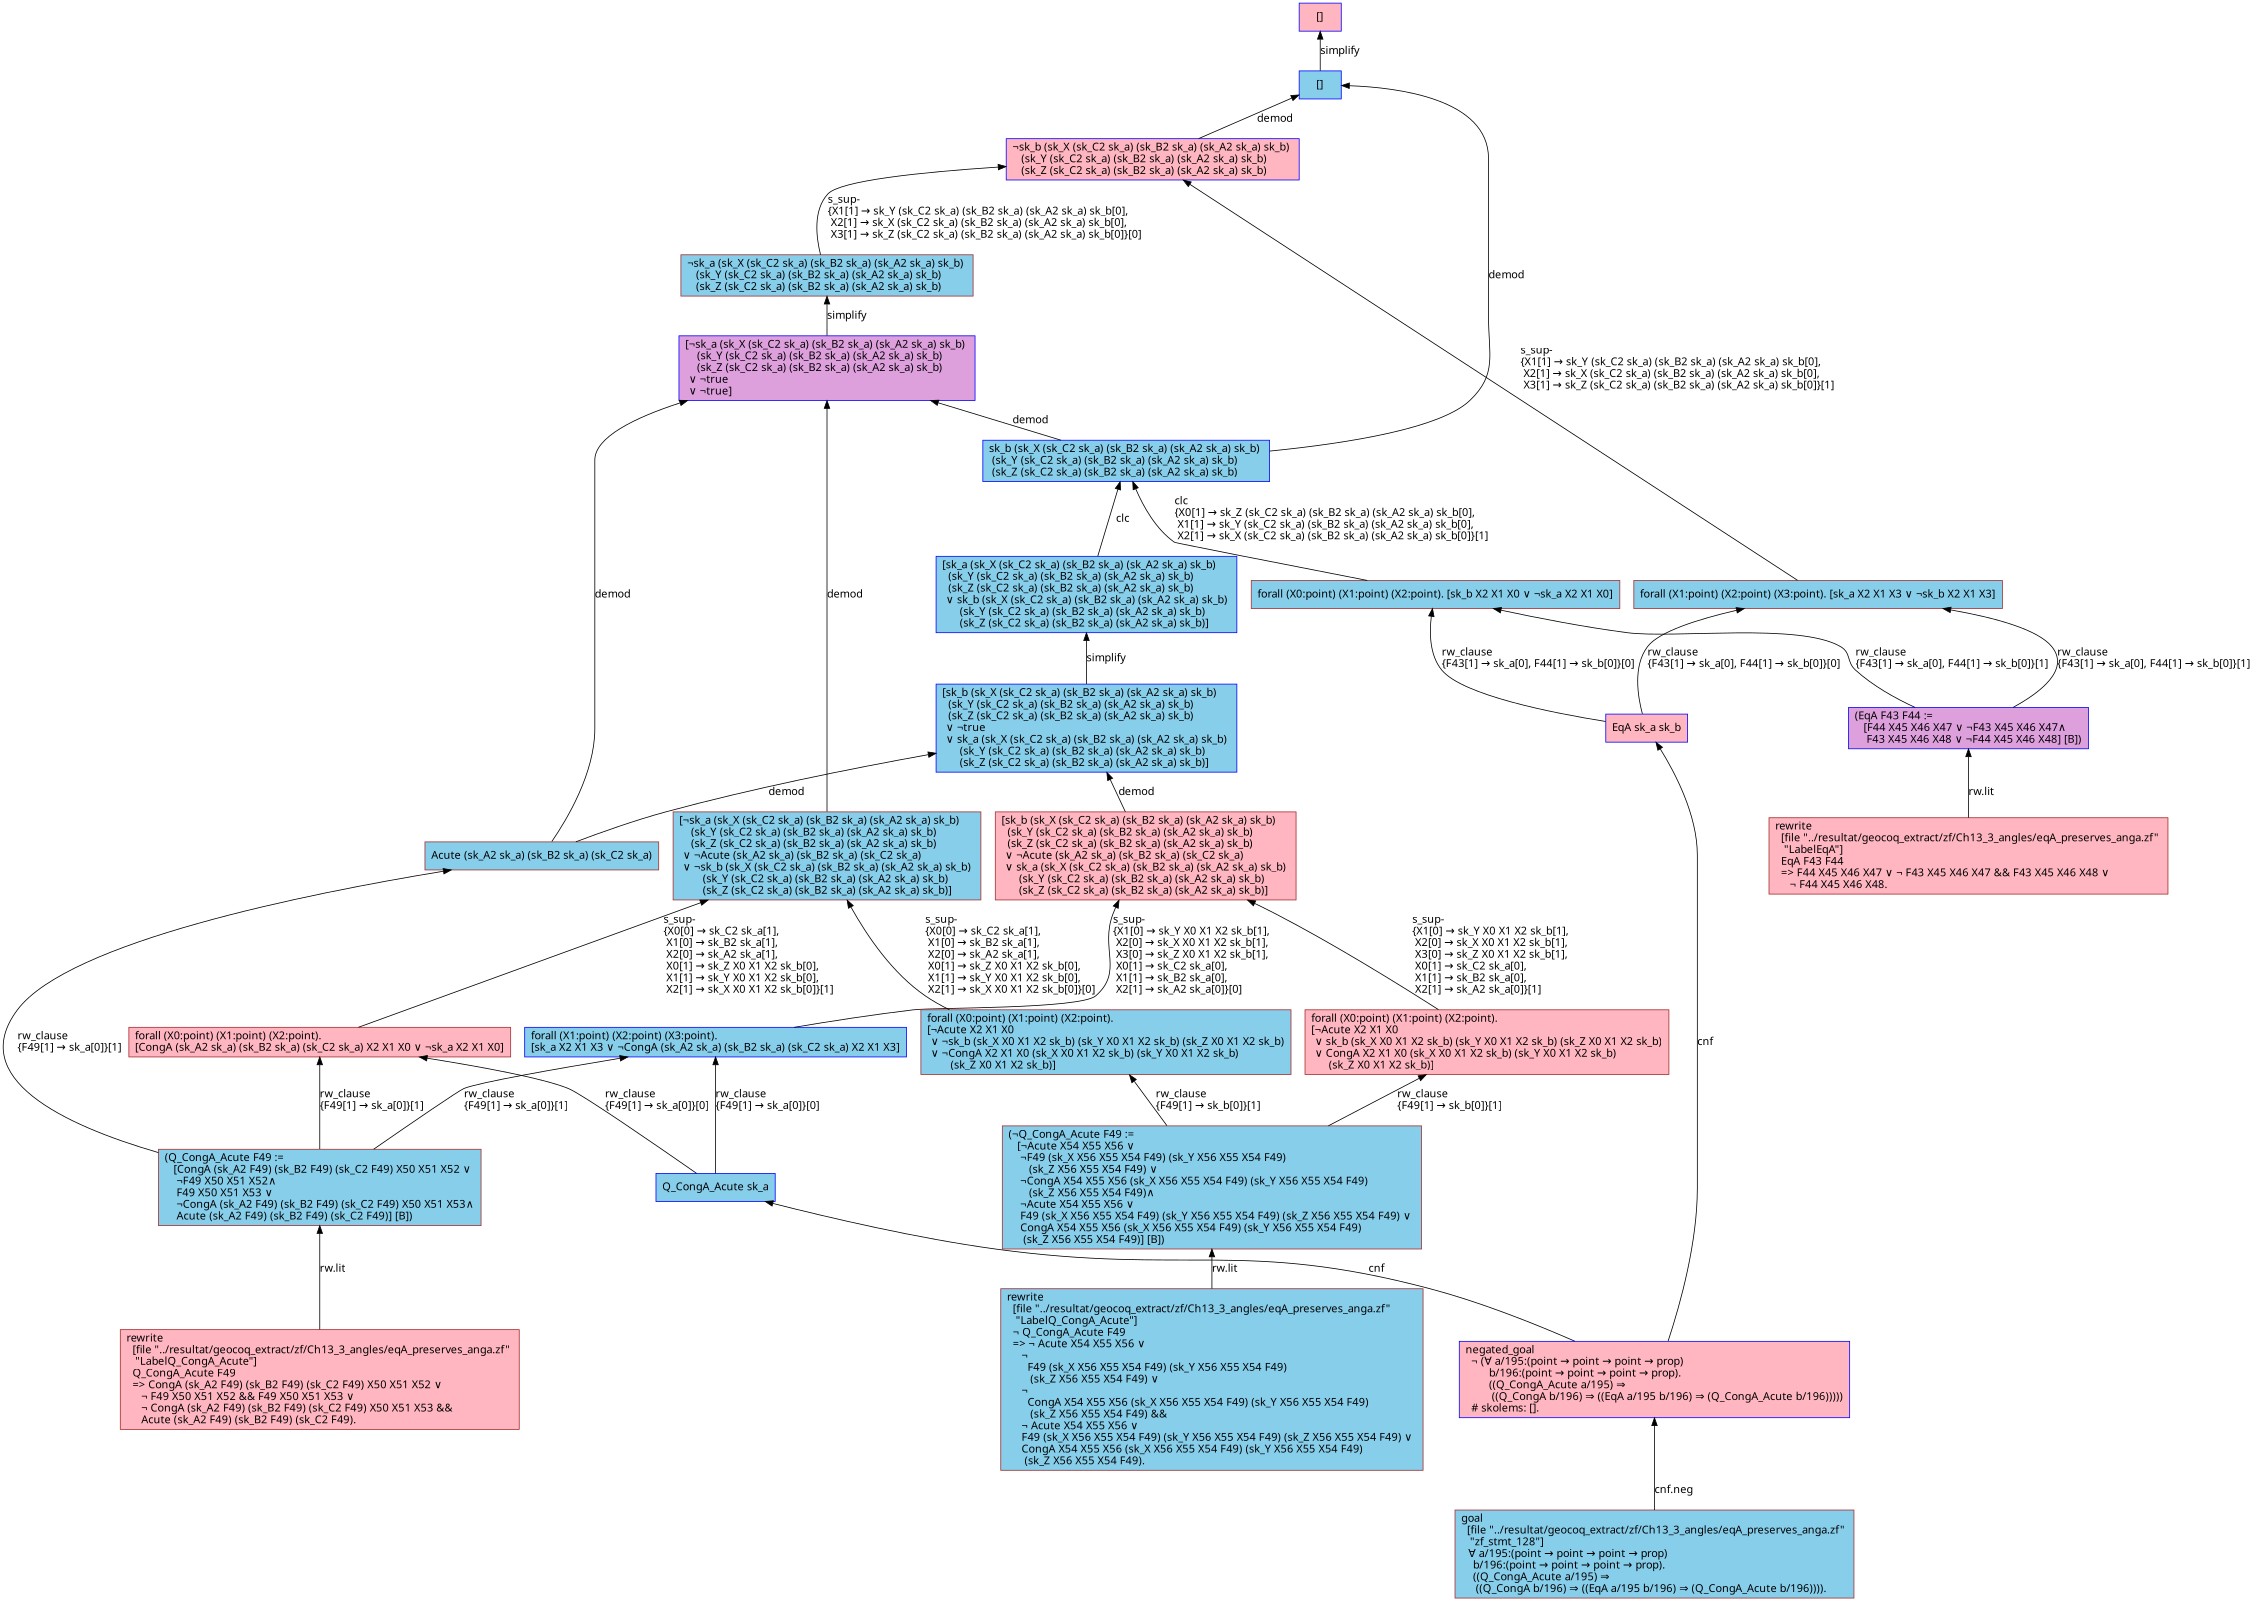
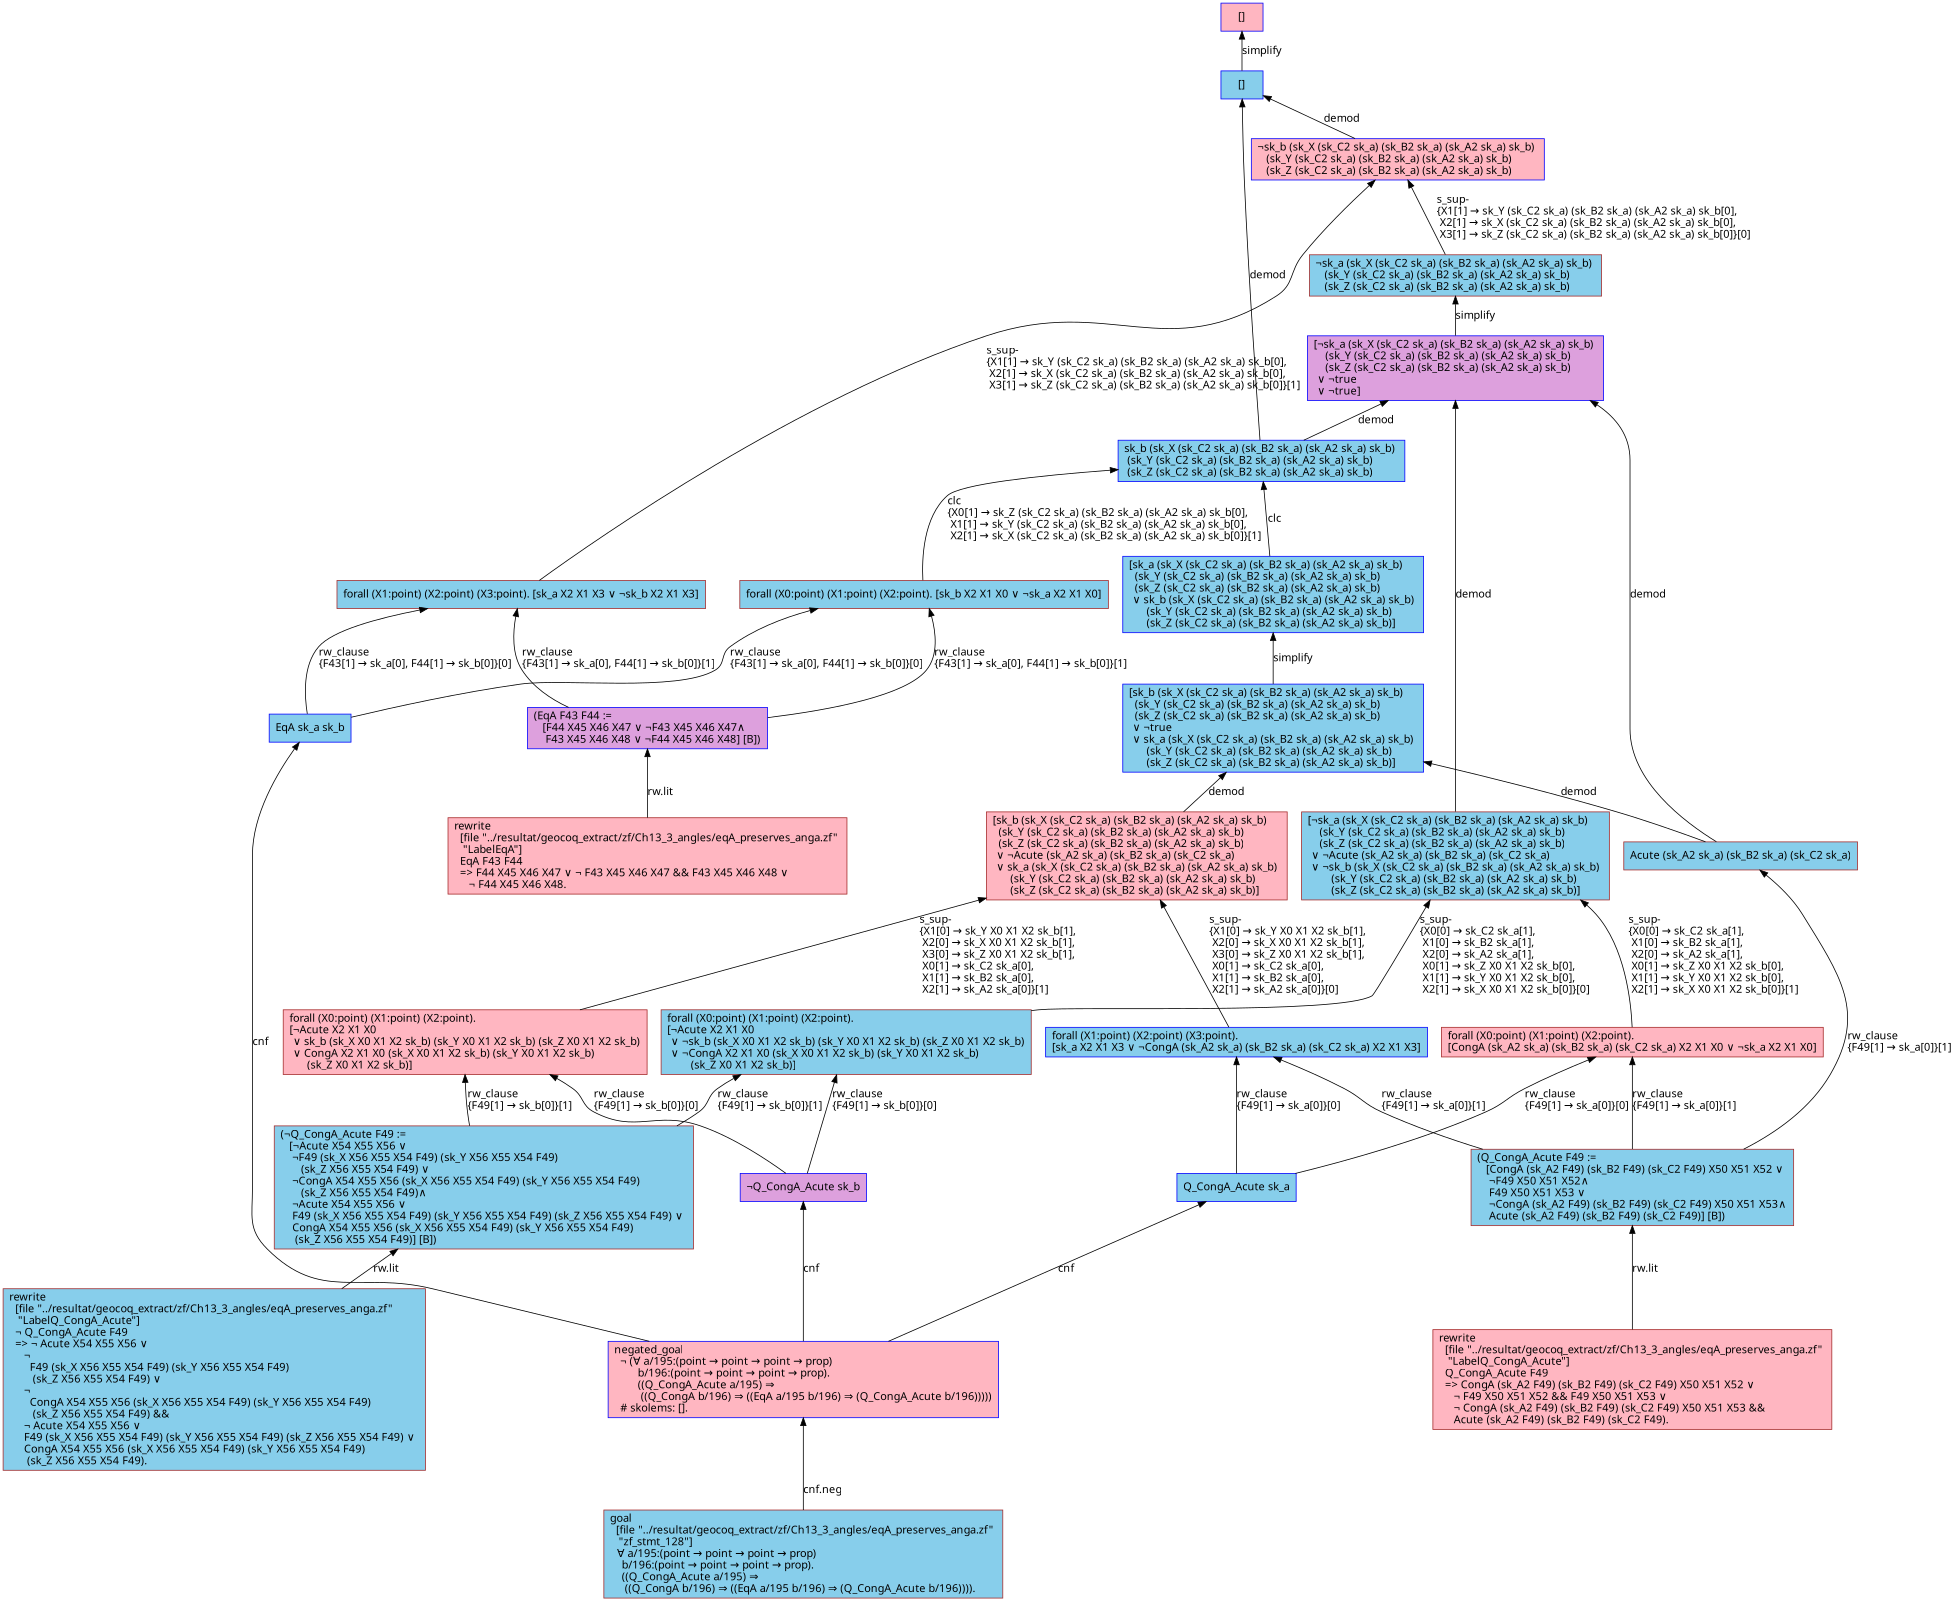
(1647, 728) -> (310, 728)
none -> (803, 1187)
